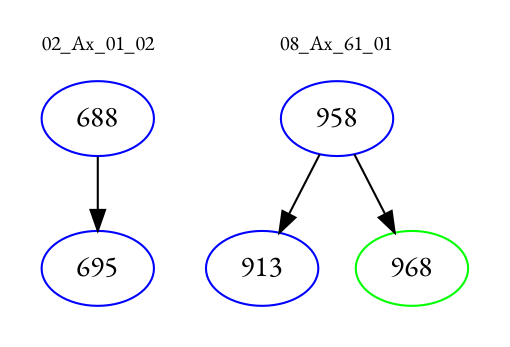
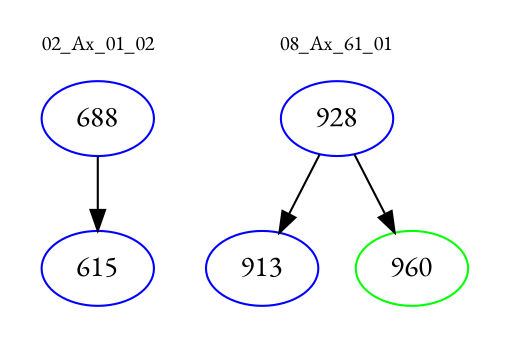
(337, 119) -> (337, 119)
(98, 268) -> (98, 268)
(412, 268) -> (412, 268)
